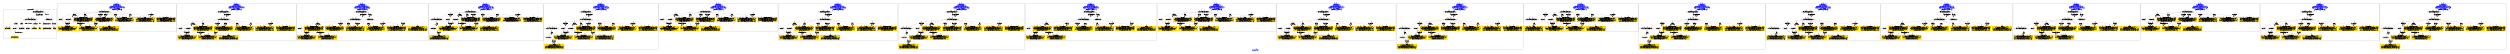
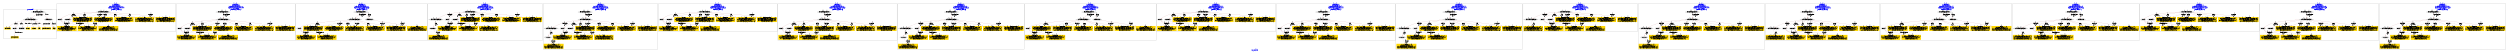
(34, 28) -> (34, 28)
